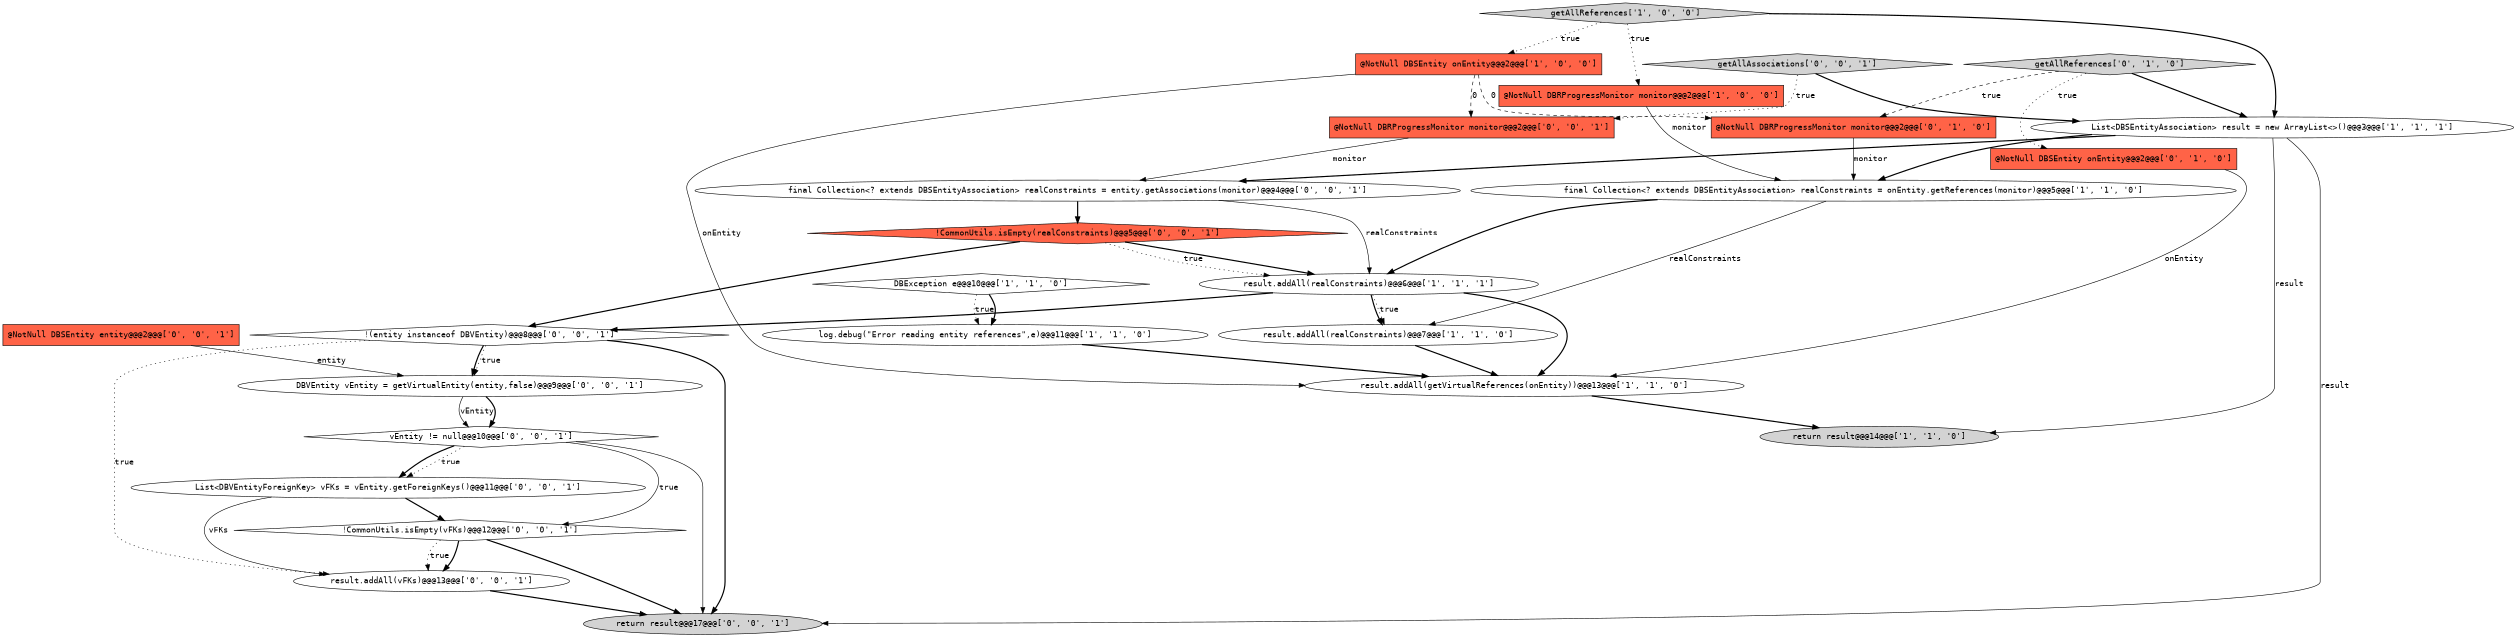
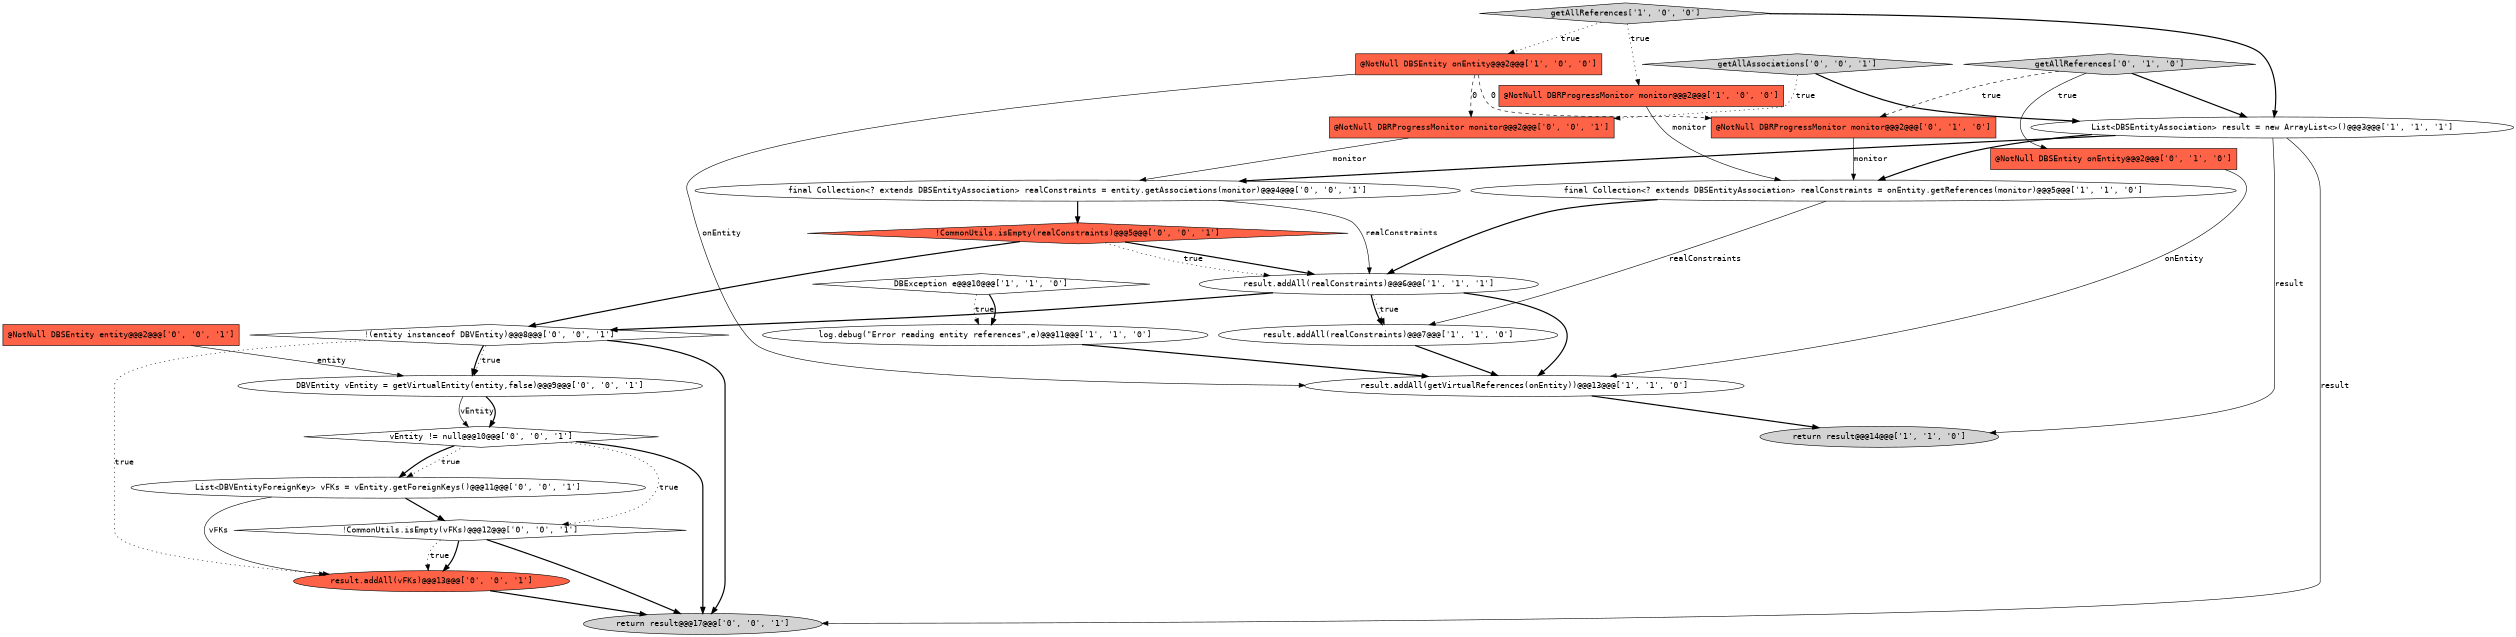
(2034, 102) -> (2034, 102)
(699, 477) -> (699, 477)
(658, 481) -> (658, 481)
(432, 581) -> (432, 581)
